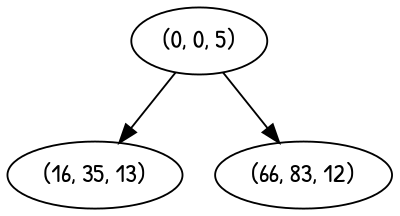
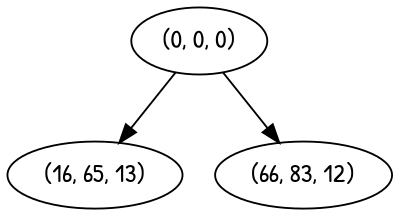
(199, 41) -> (199, 41)
(95, 175) -> (95, 175)
